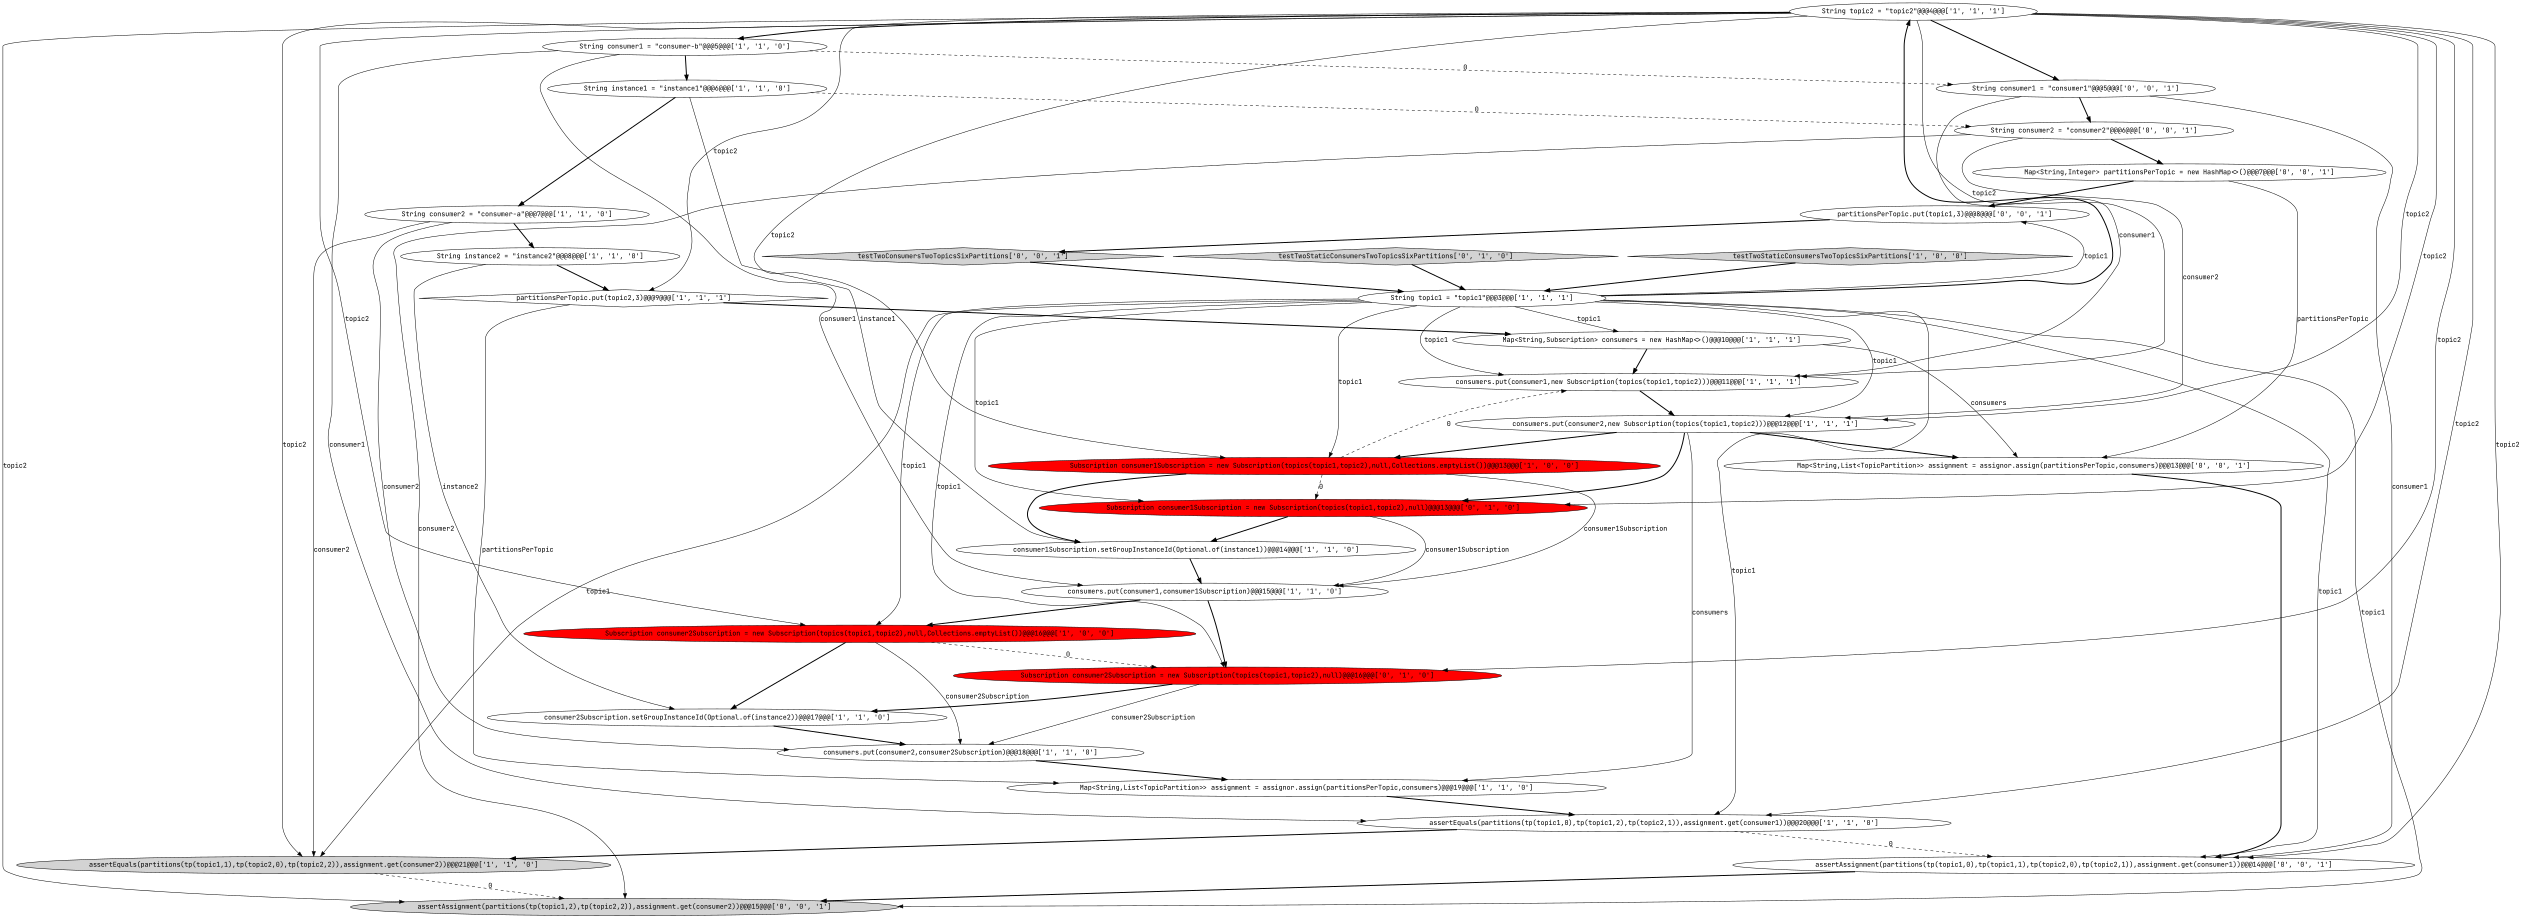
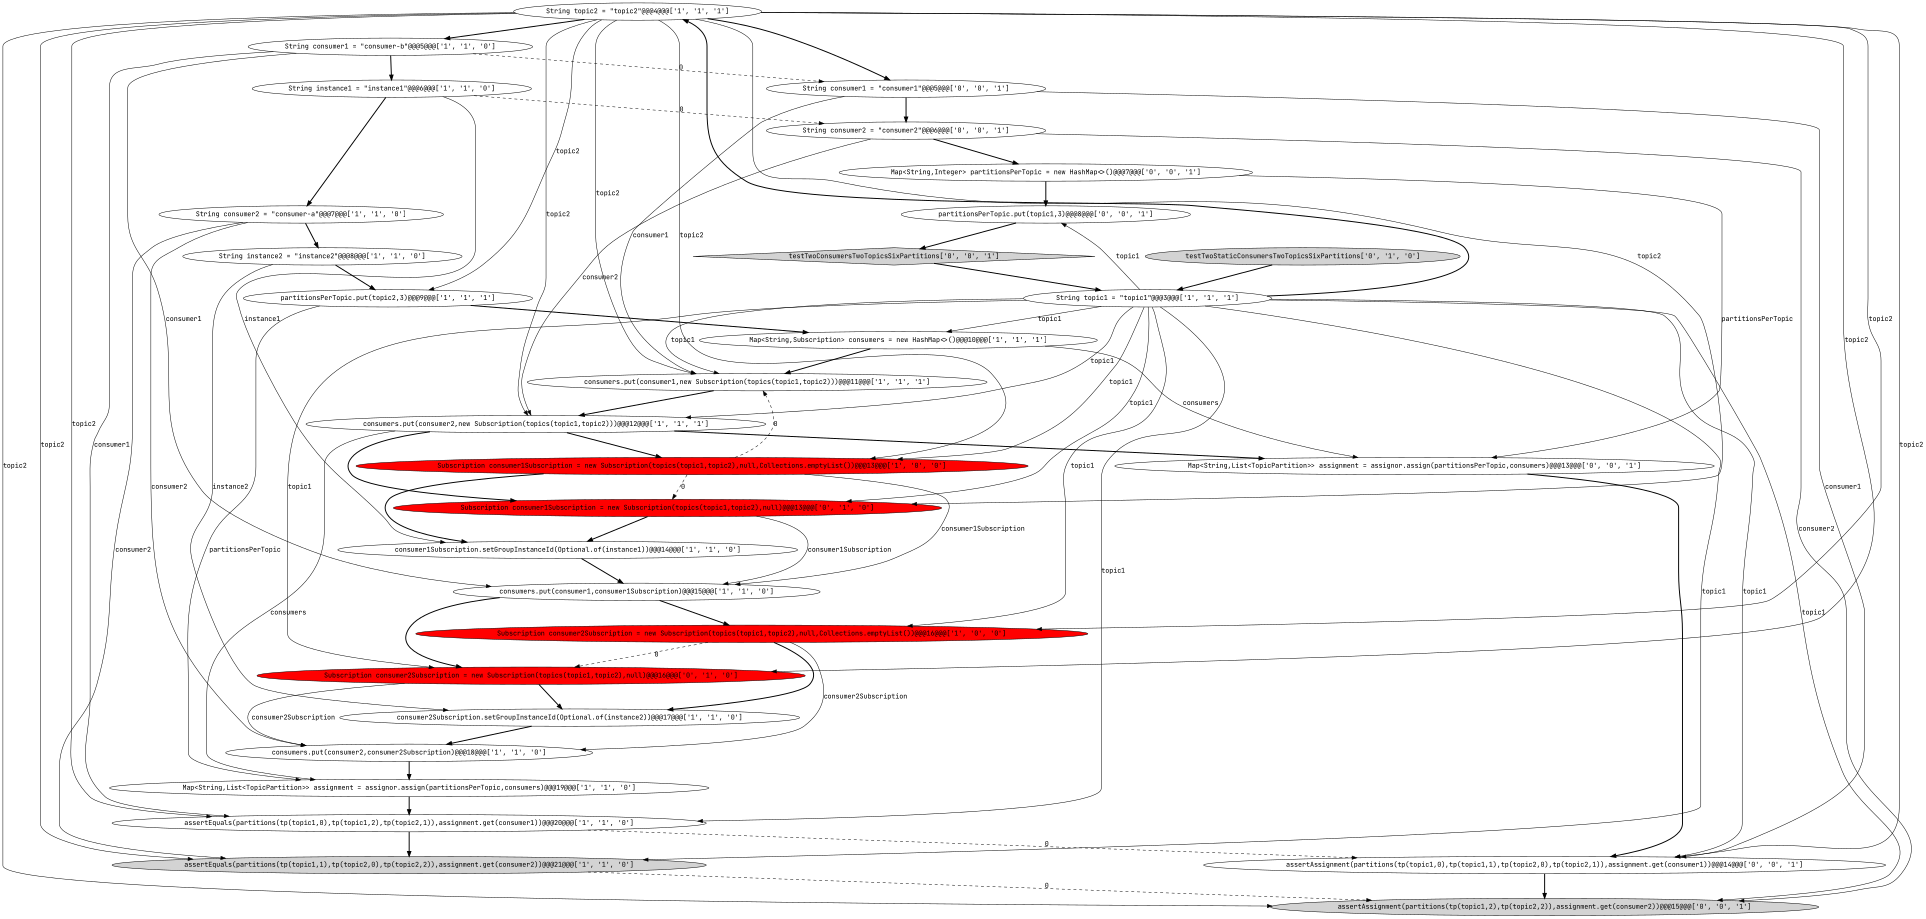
(1396, 256) -> (1303, 256)
(1850, 256) -> none
(624, 298) -> (388, 298)
